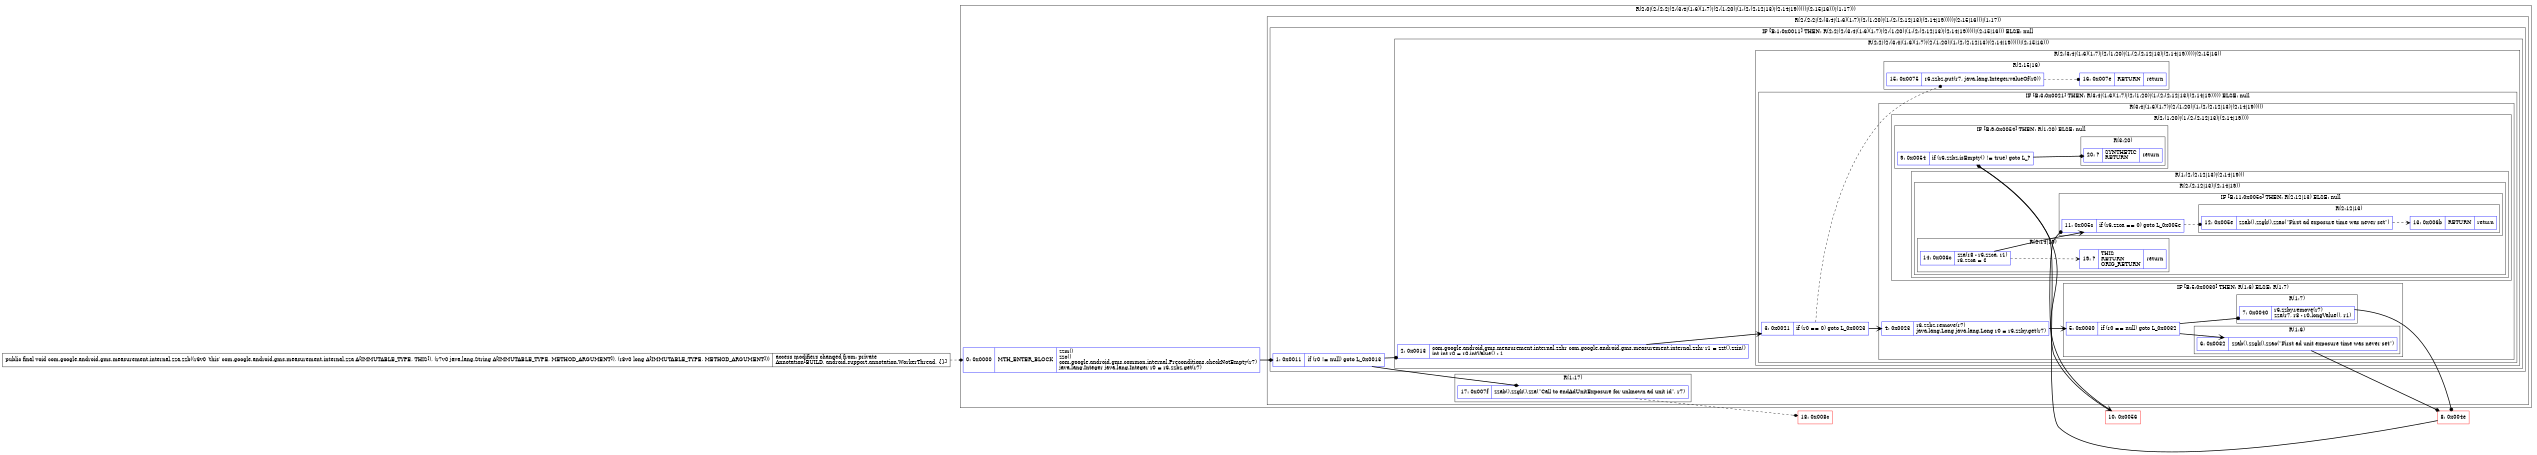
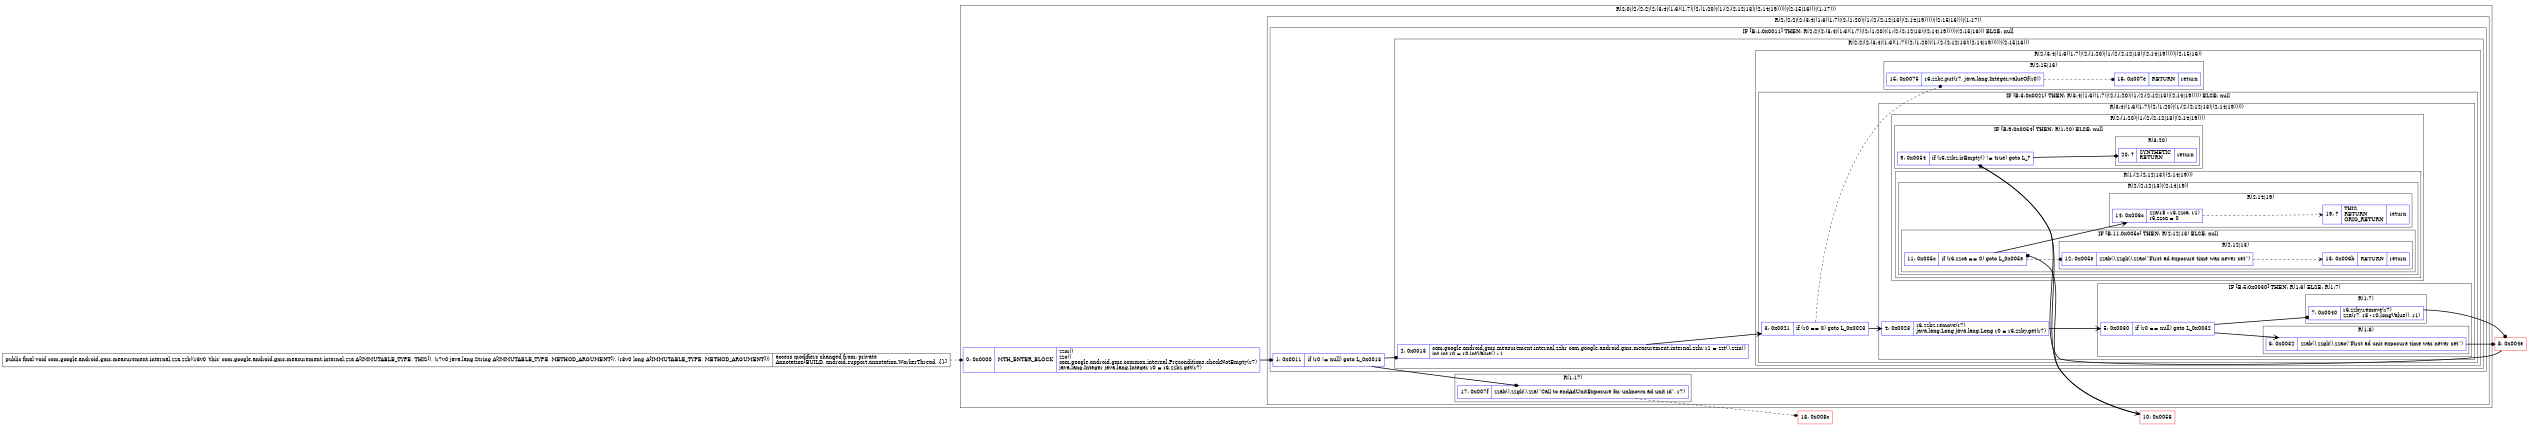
(2037, 242) -> (2059, 238)
